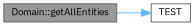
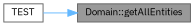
(129, 13) -> (55, 13)
